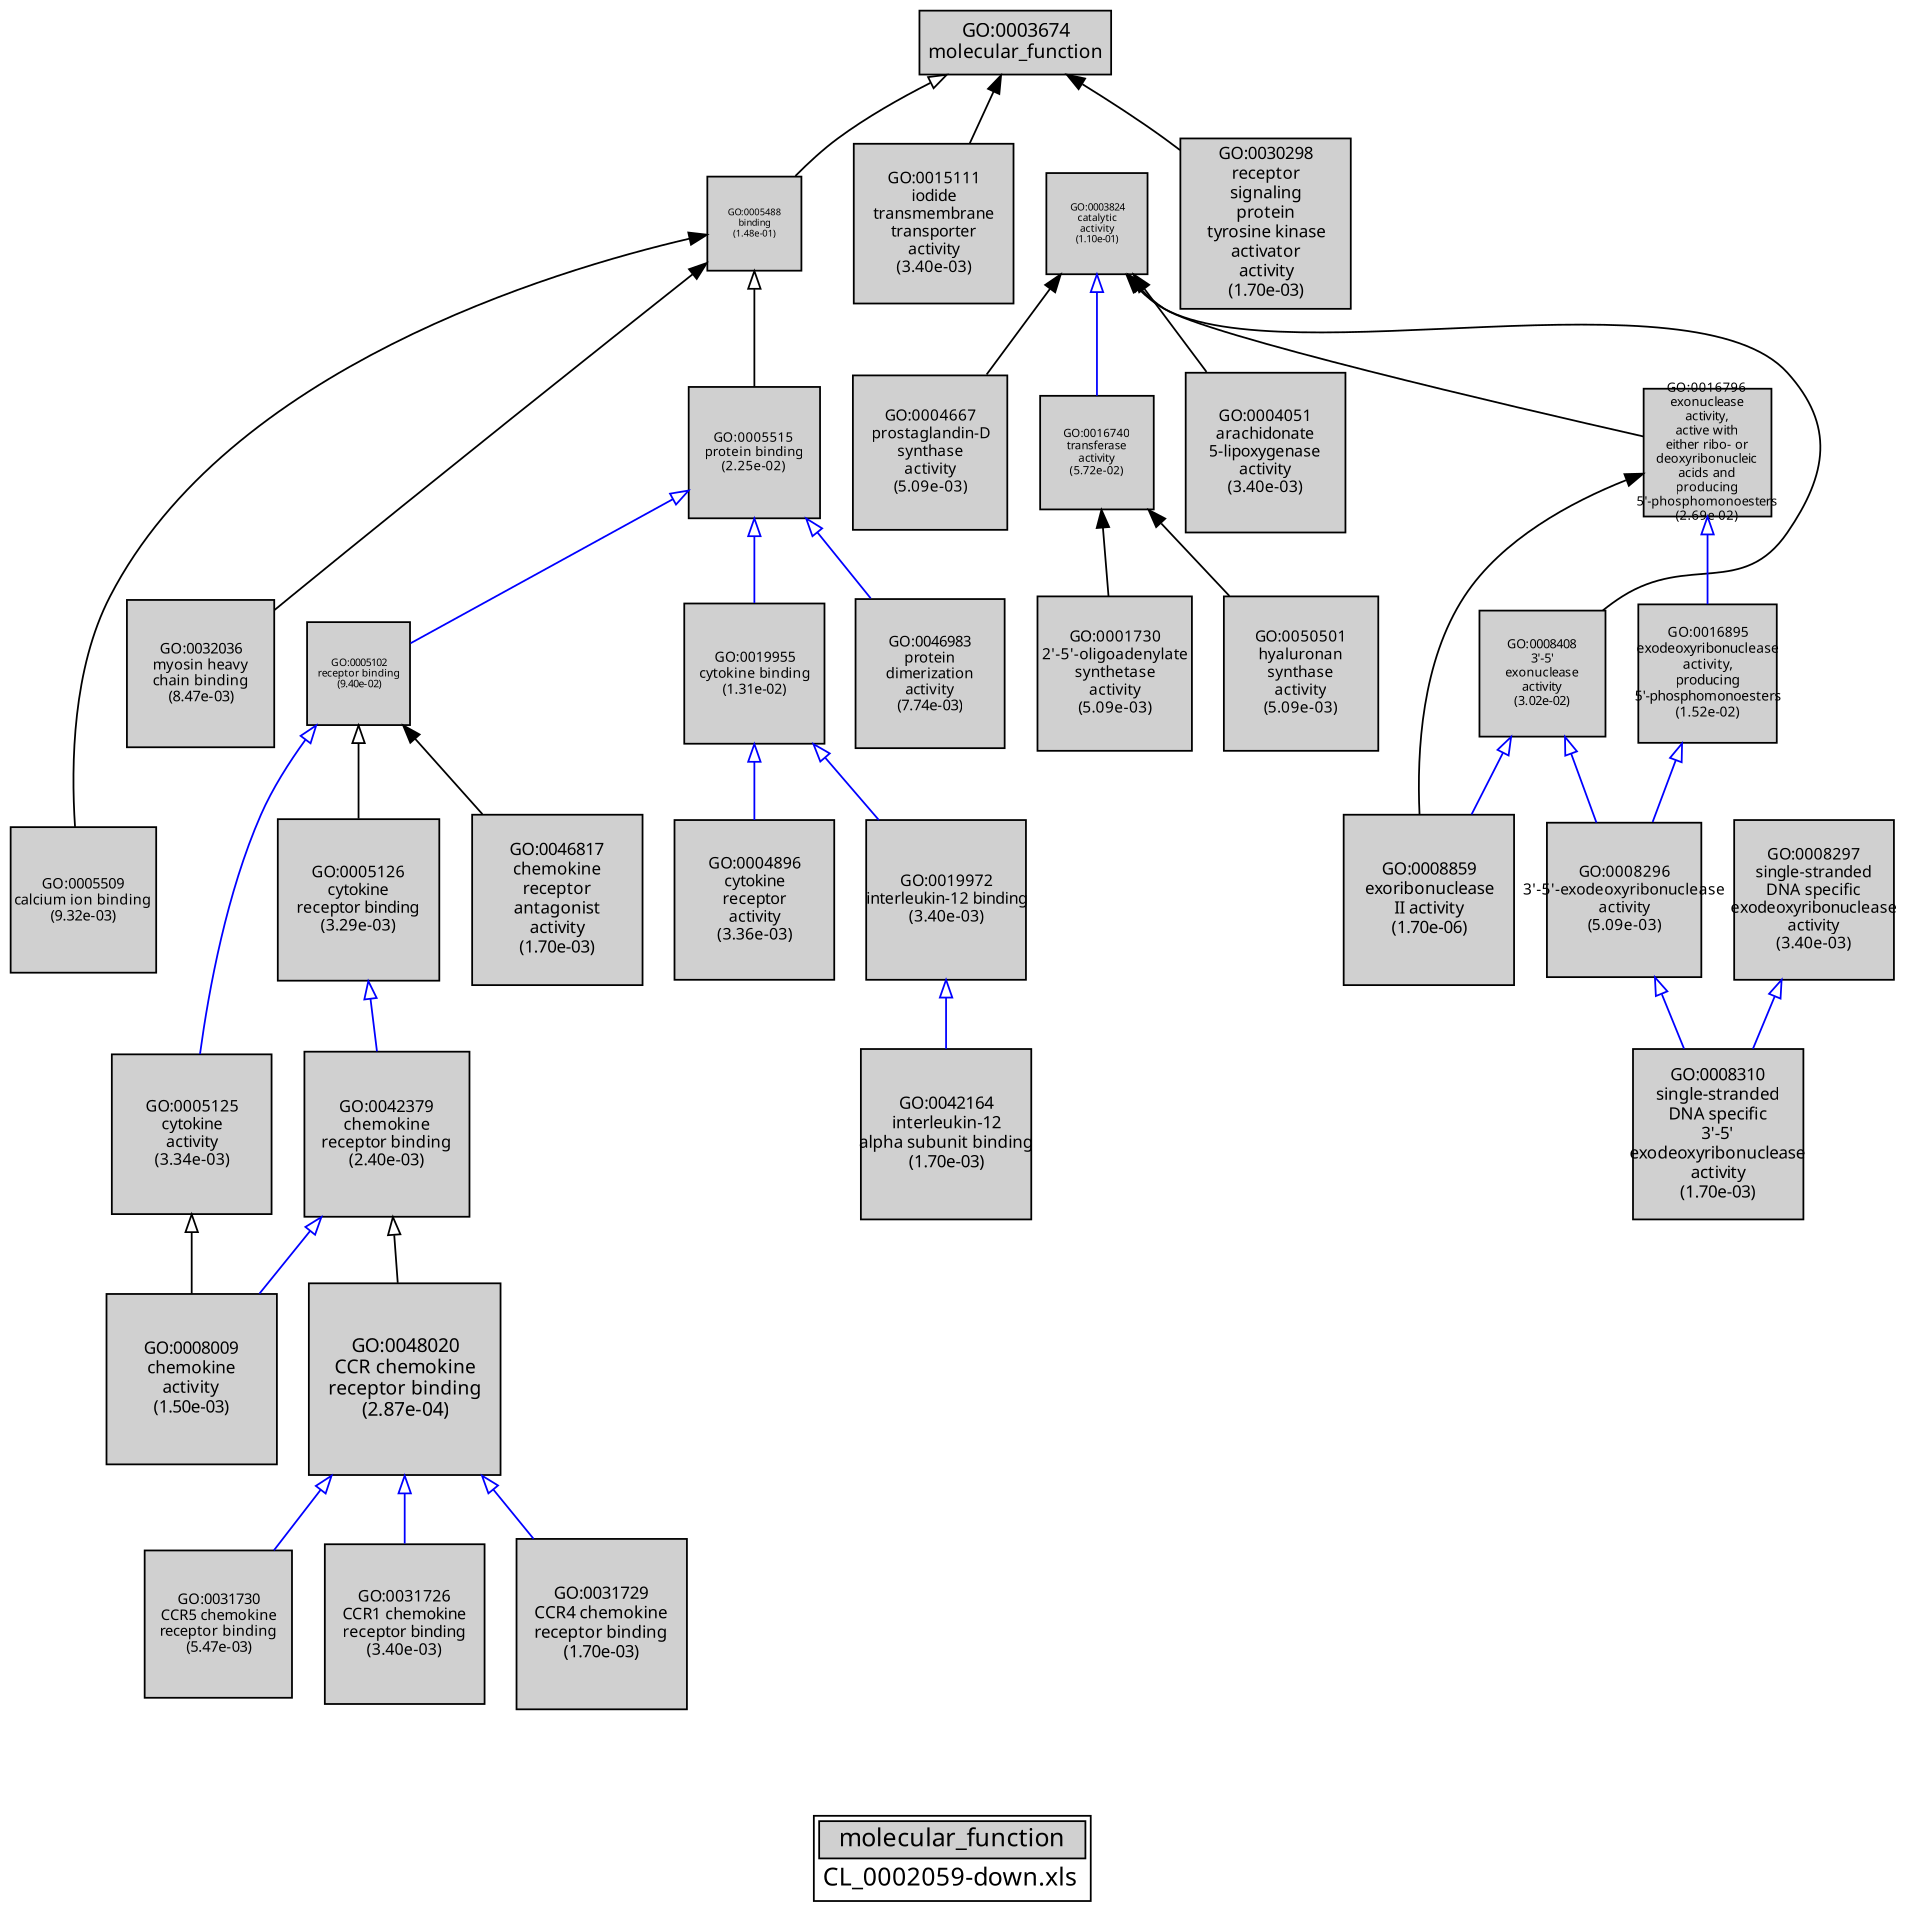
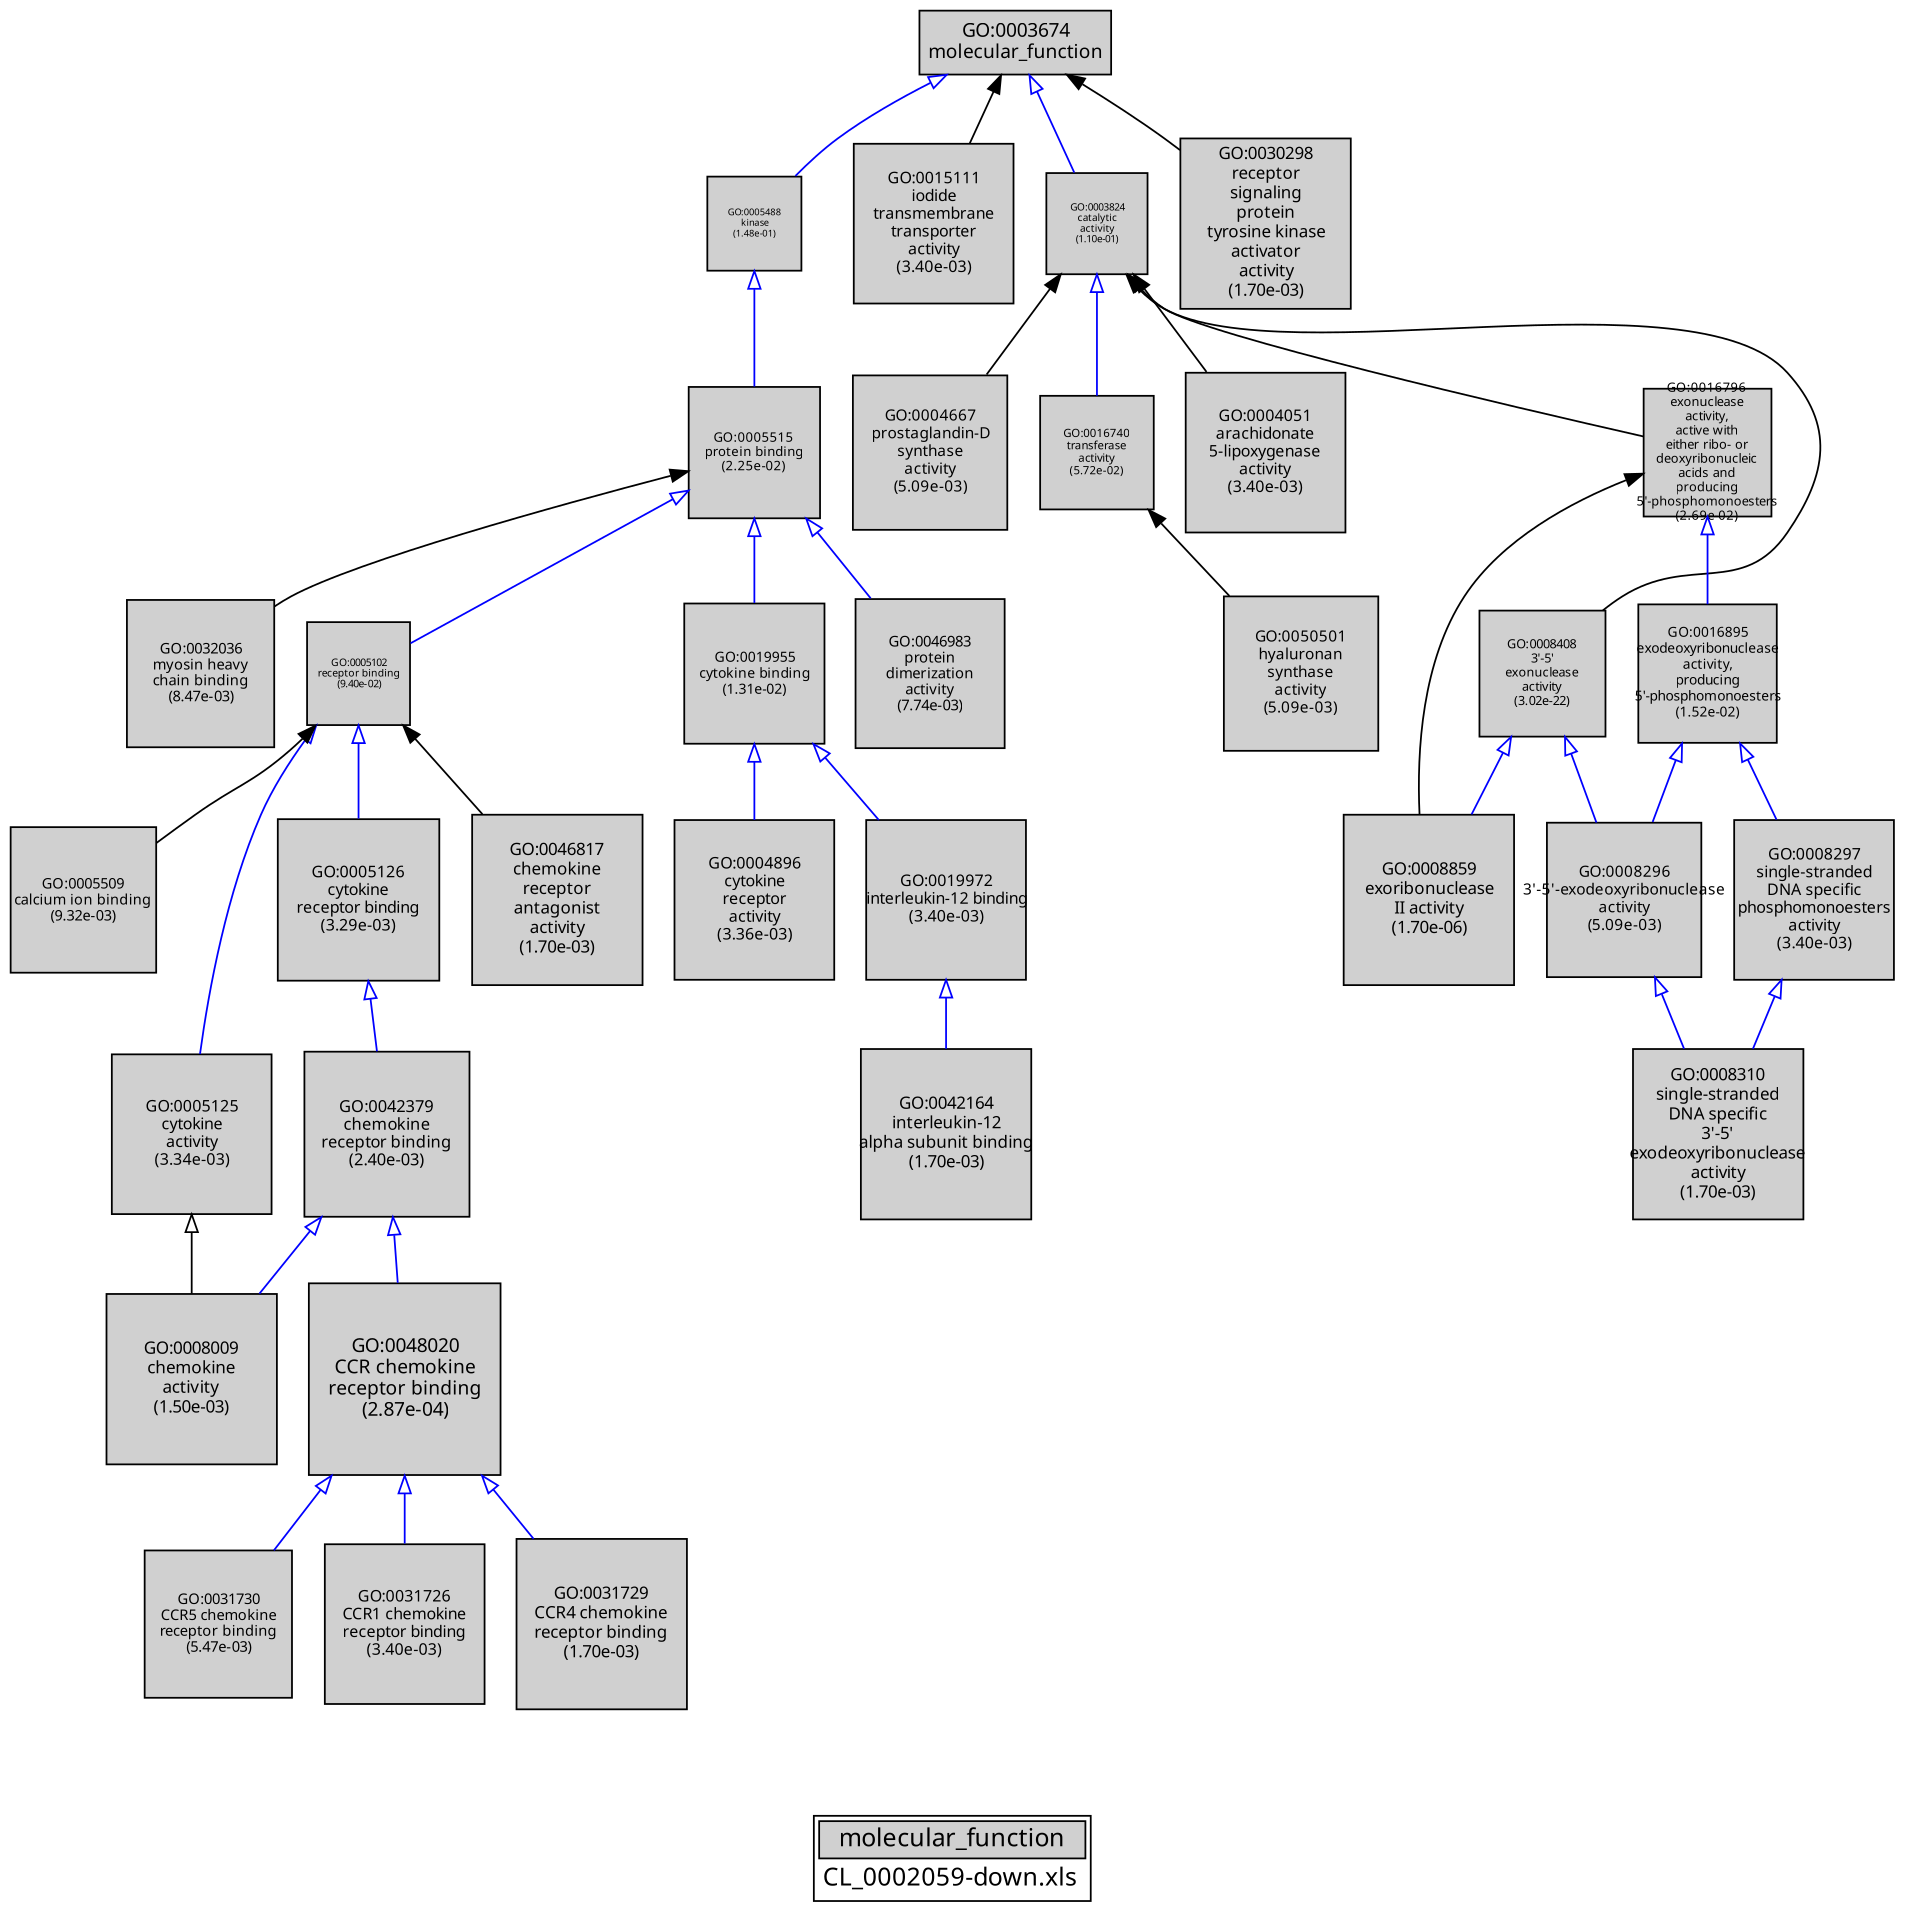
(859, 124) -> (859, 124)
none -> (1056, 132)
(755, 223) -> (755, 223)
(754, 338) -> (754, 338)
(264, 425) -> (230, 792)
(483, 441) -> (469, 532)
(1115, 674) -> none
(1542, 701) -> (1542, 701)
(359, 781) -> (359, 781)
none -> (1762, 790)
(1814, 908) -> (1815, 908)
(396, 1259) -> (396, 1259)
